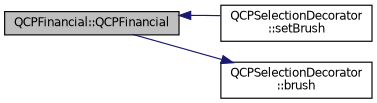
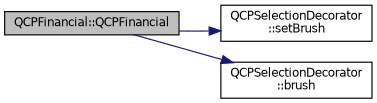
(206, 15) -> (194, 31)
